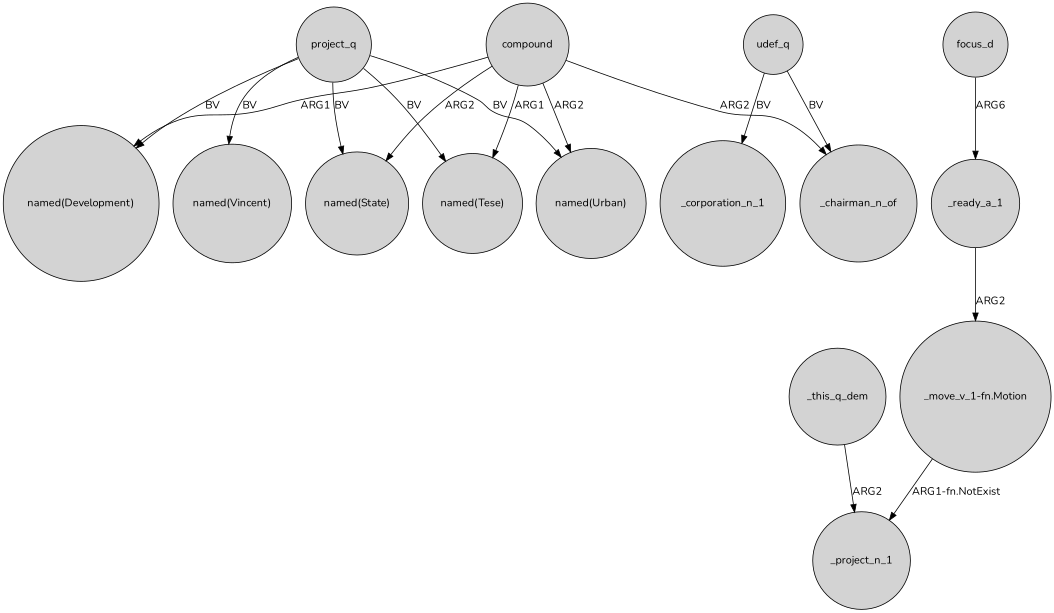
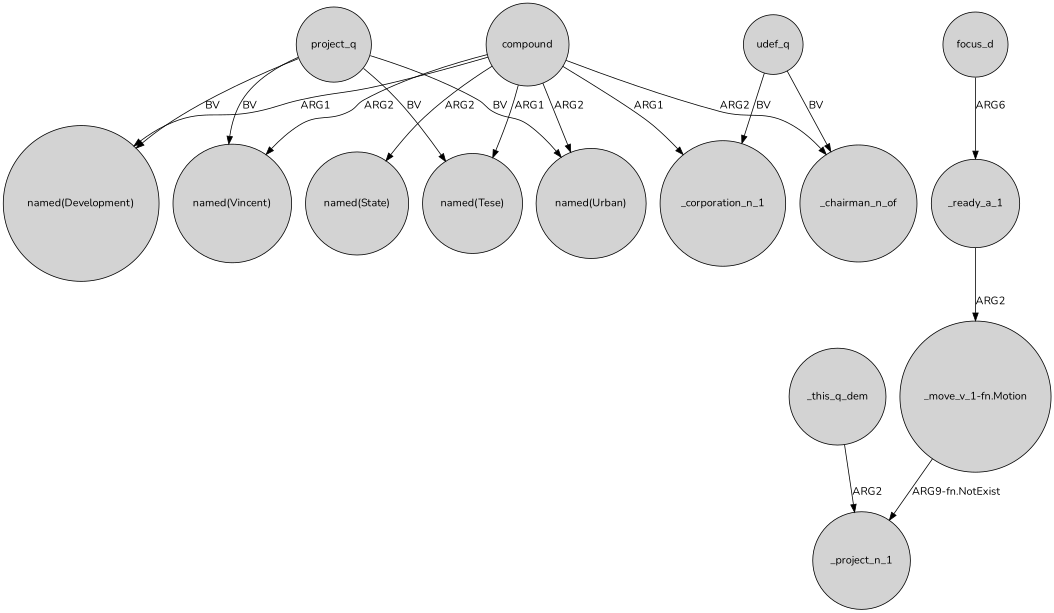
none -> (375, 94)
none -> (623, 104)
(335, 115) -> none
(957, 492) -> (957, 492)
